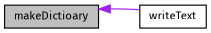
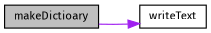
(125, 9) -> (113, 24)
